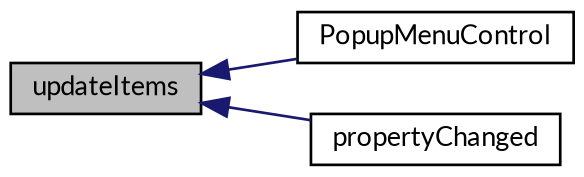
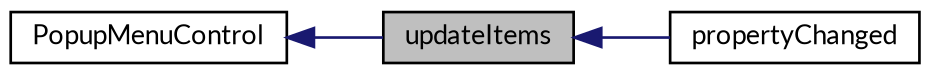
(263, 64) -> (349, 38)
